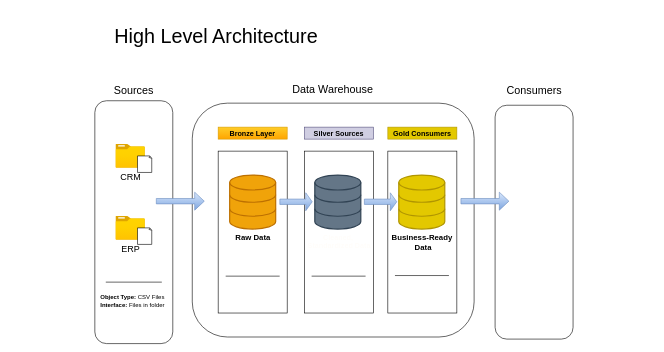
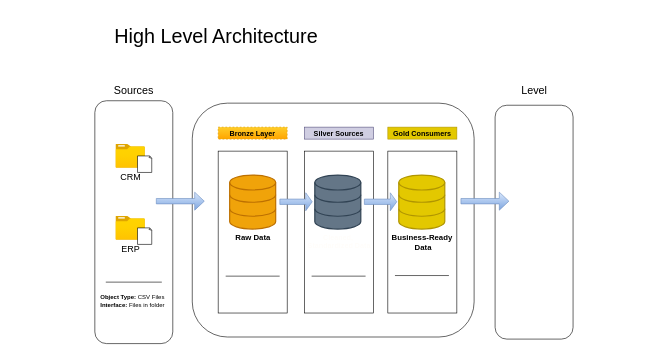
(333, 89) -> none
(535, 90) -> (535, 90)
(253, 133) -> (253, 133)
